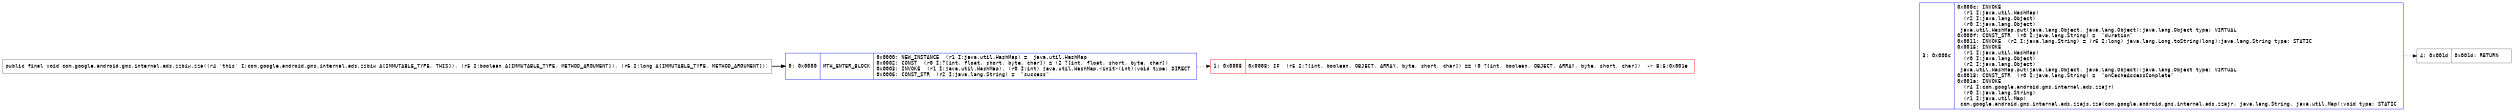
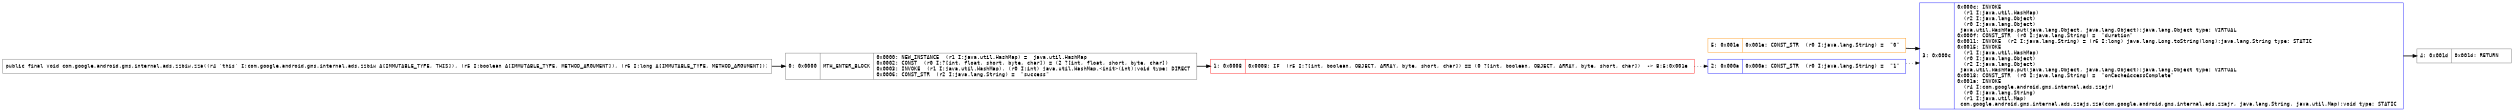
none -> (1807, 45)
(2408, 56) -> (2408, 56)
(991, 66) -> (991, 66)
(1202, 66) -> (1202, 66)
none -> (1807, 66)
